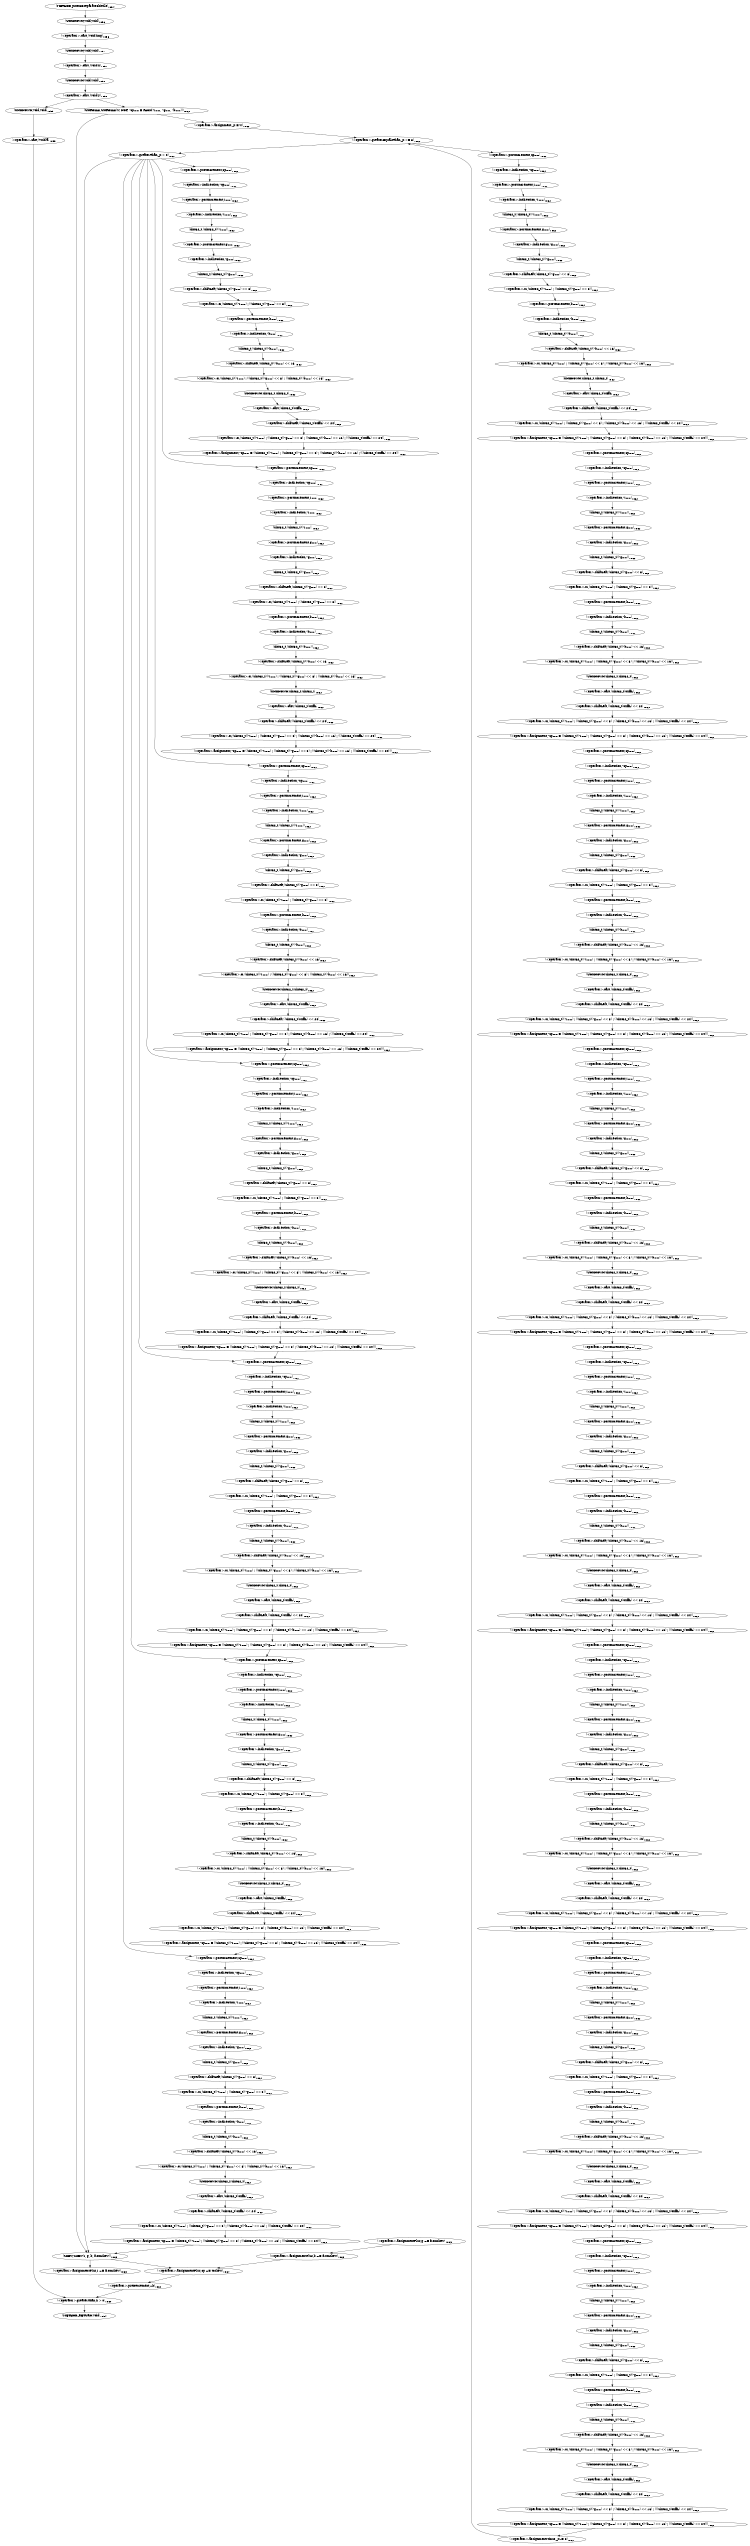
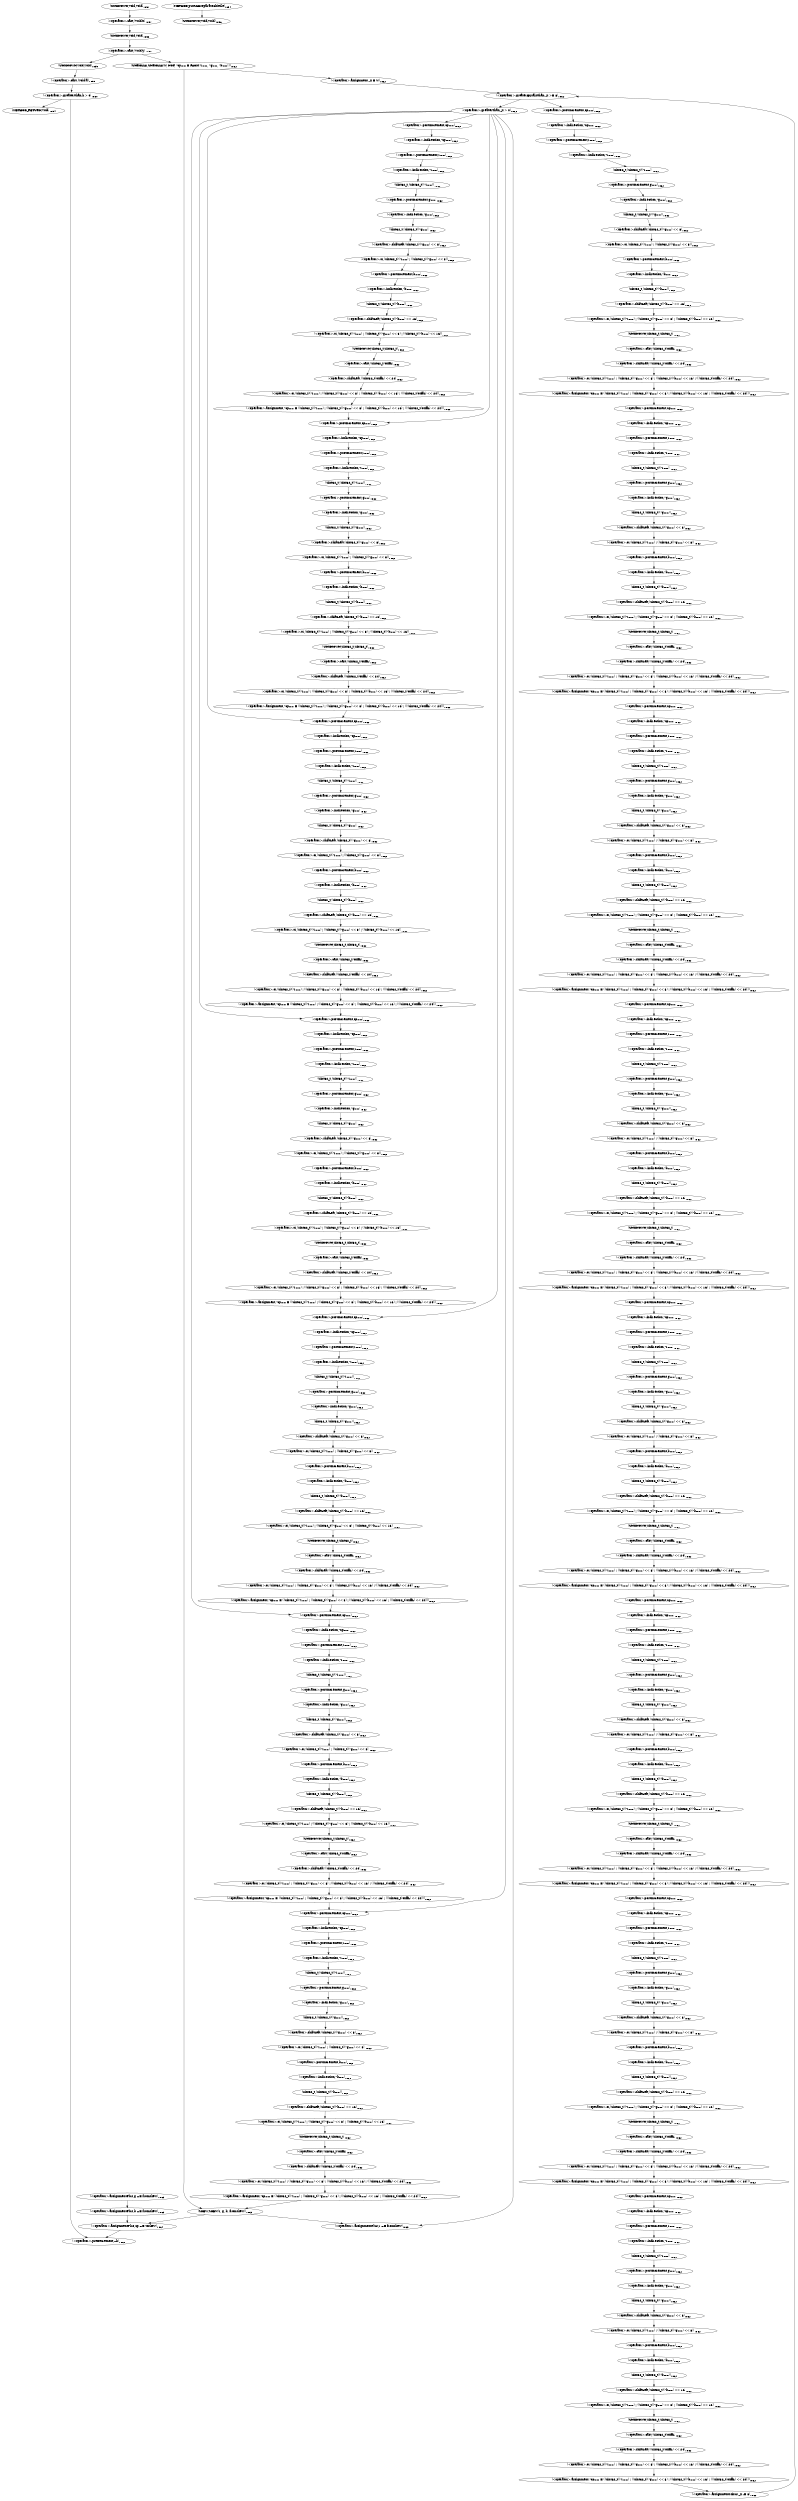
(85, 36) -> none
(84, 1194) -> (513, 1202)
(111, 2293) -> (71, 1171)
